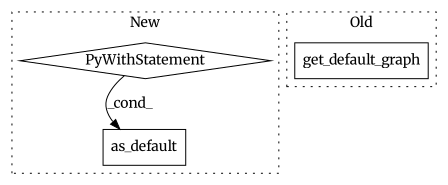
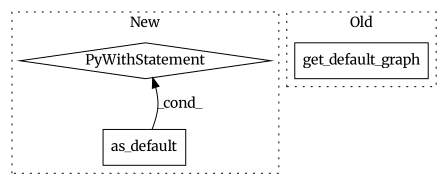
(108, 96) -> (158, 109)
